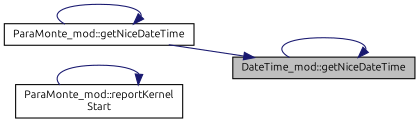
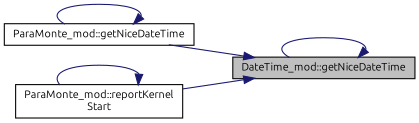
none -> (213, 84)
